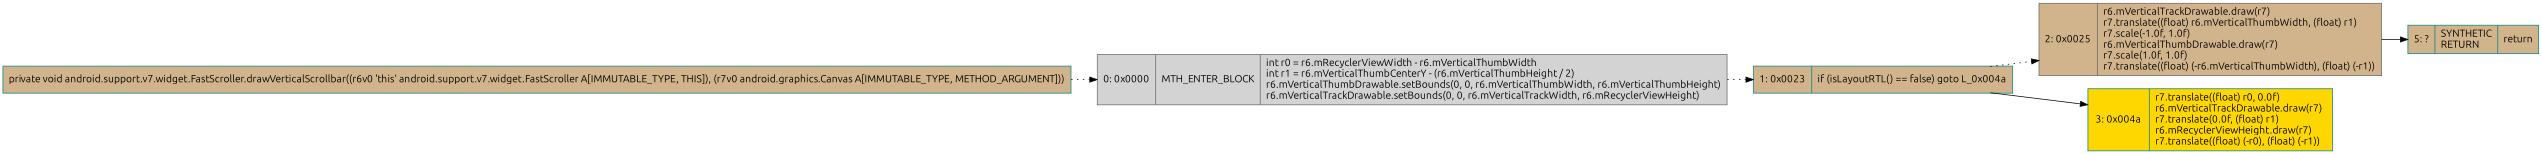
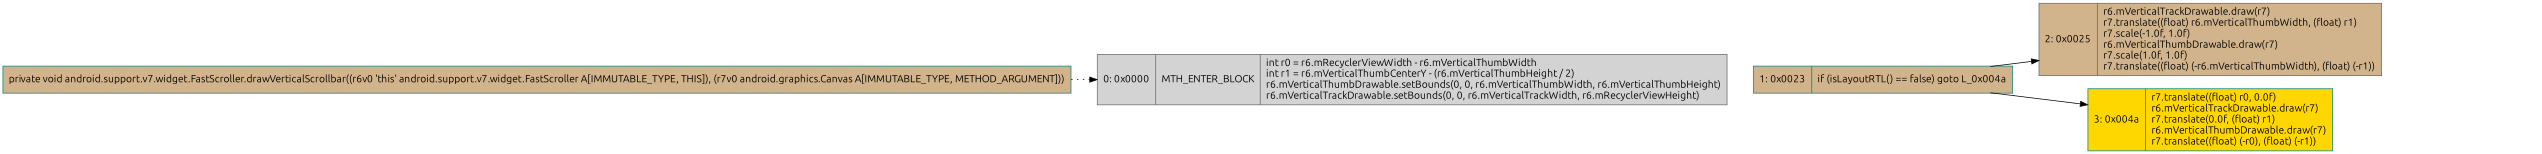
(2473, 39) -> none
(2011, 64) -> (2011, 64)
(1737, 80) -> none
(2234, 130) -> (2239, 130)
